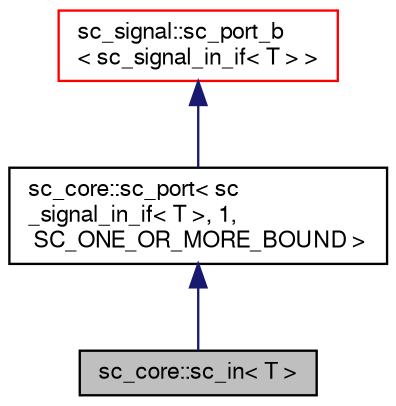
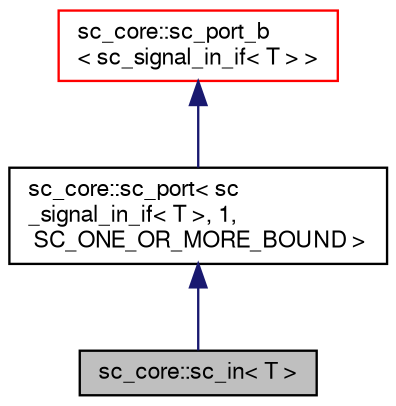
(198, 46) -> (198, 46)
